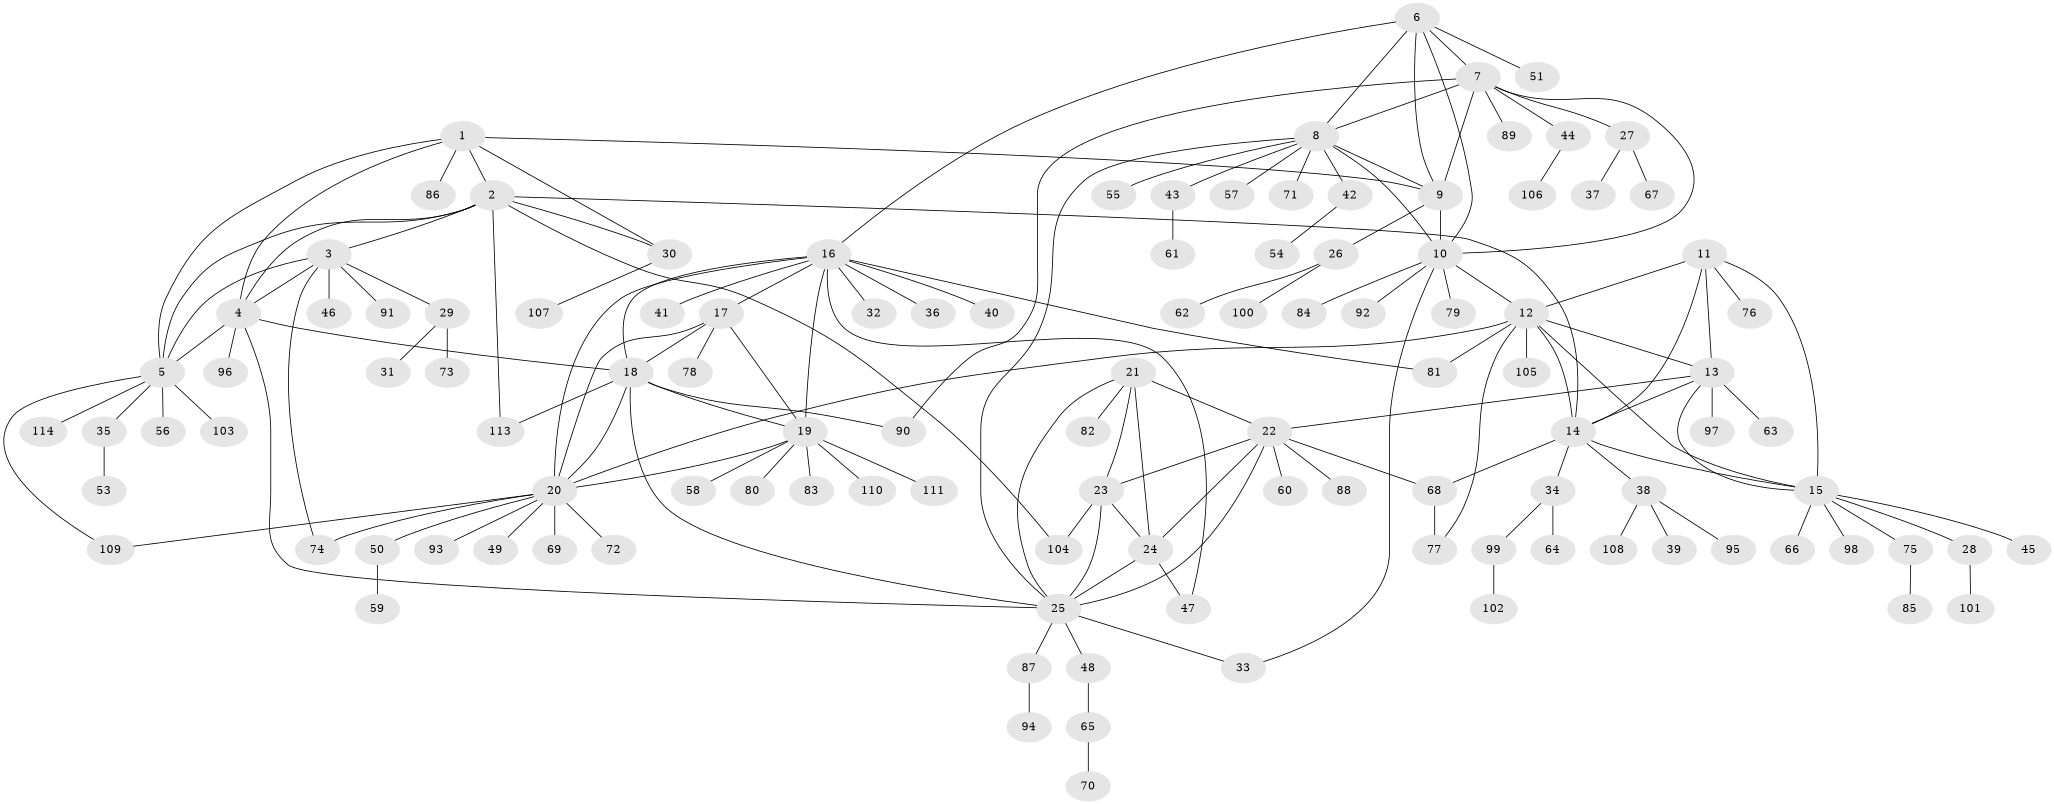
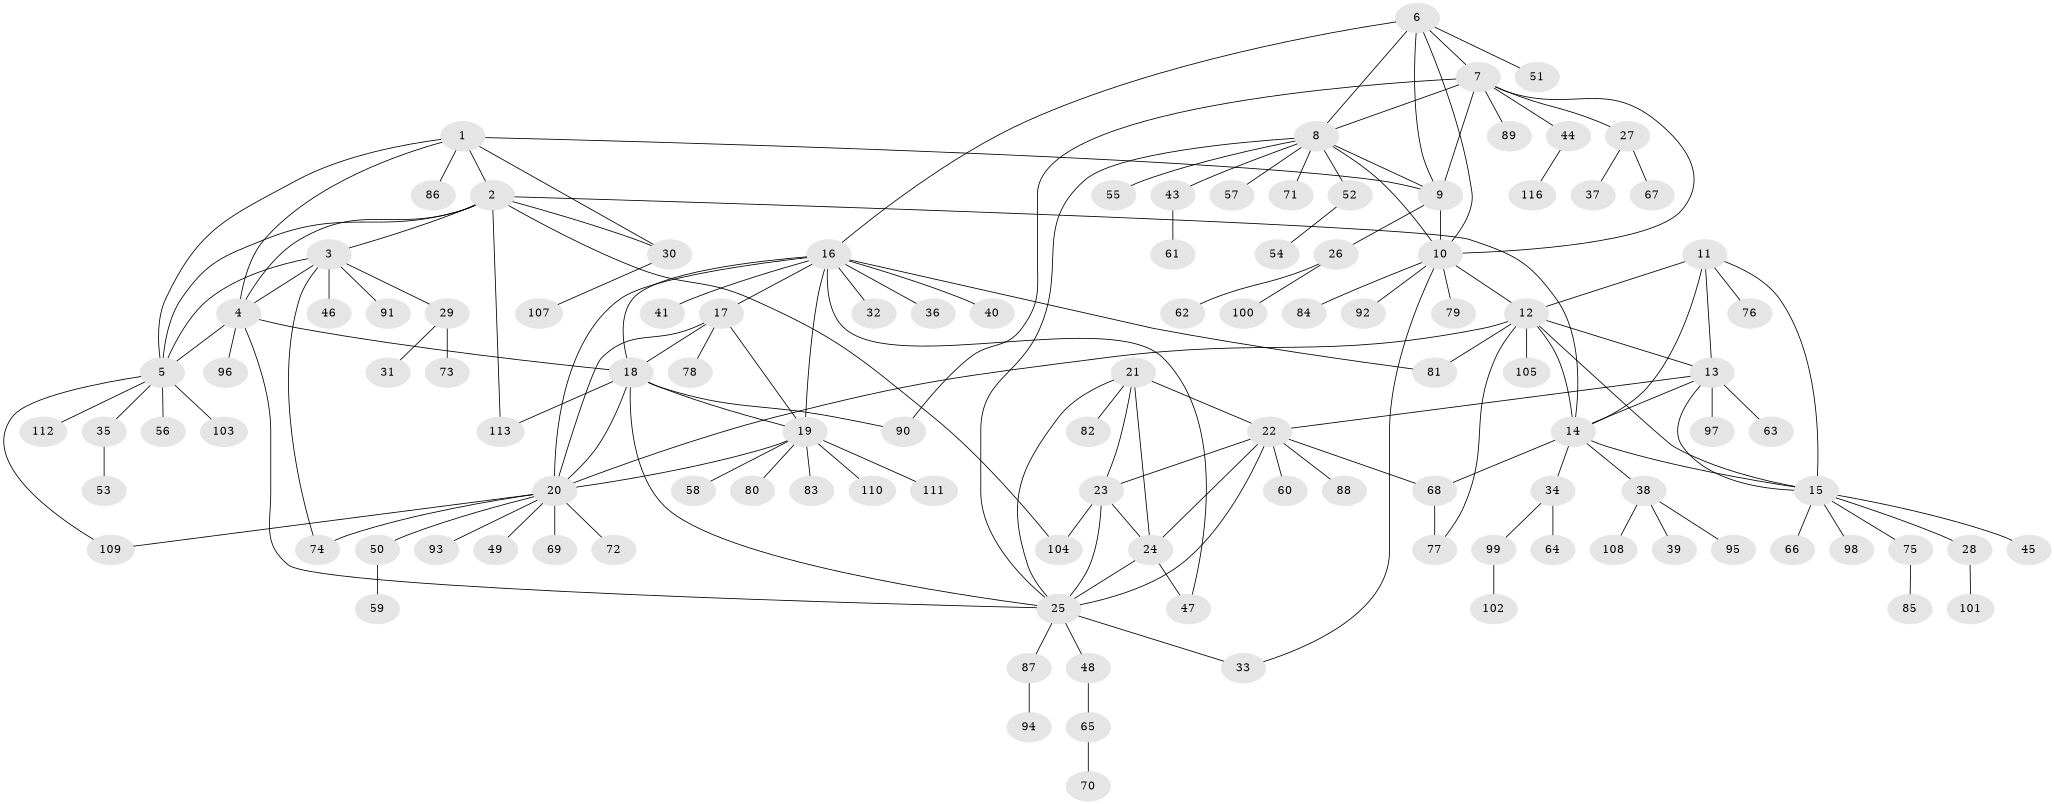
(1350, 195) -> (1350, 195)
(1532, 195) -> (1532, 195)
(43, 432) -> (43, 432)
